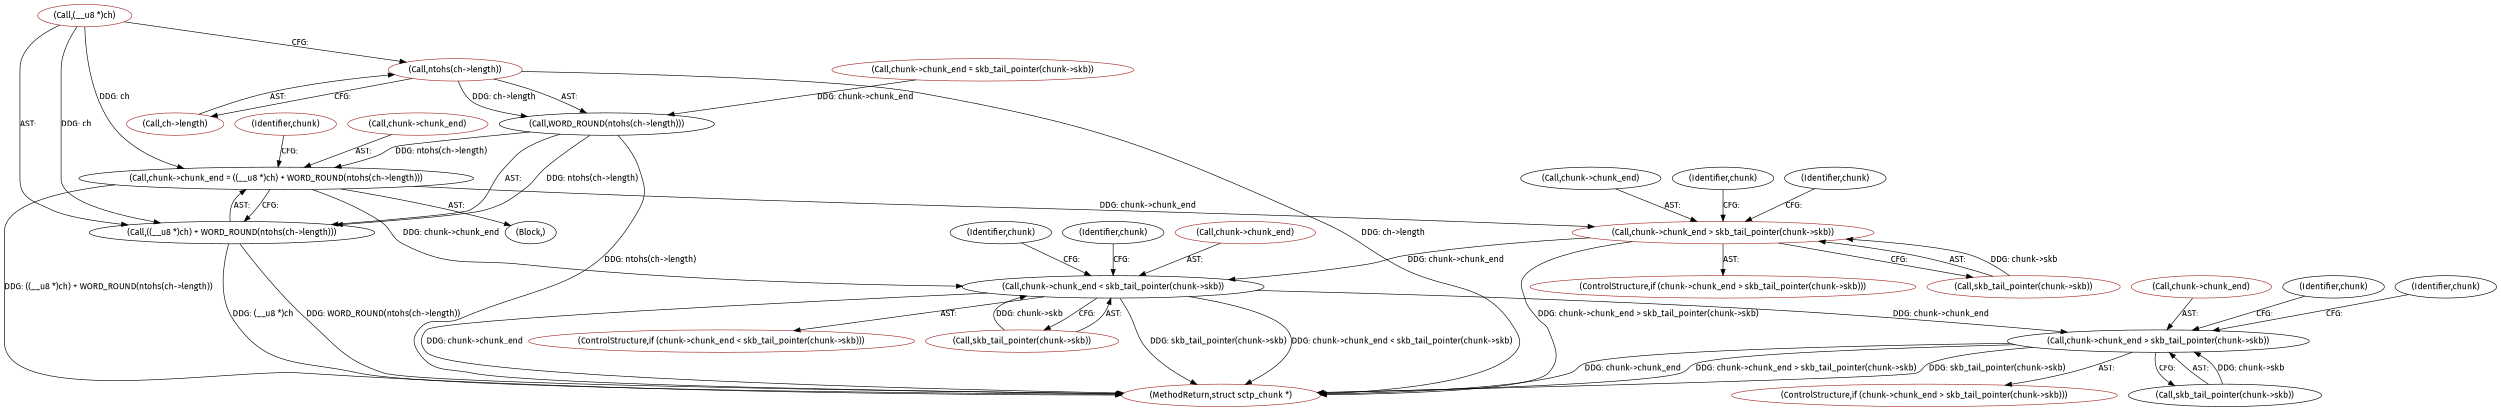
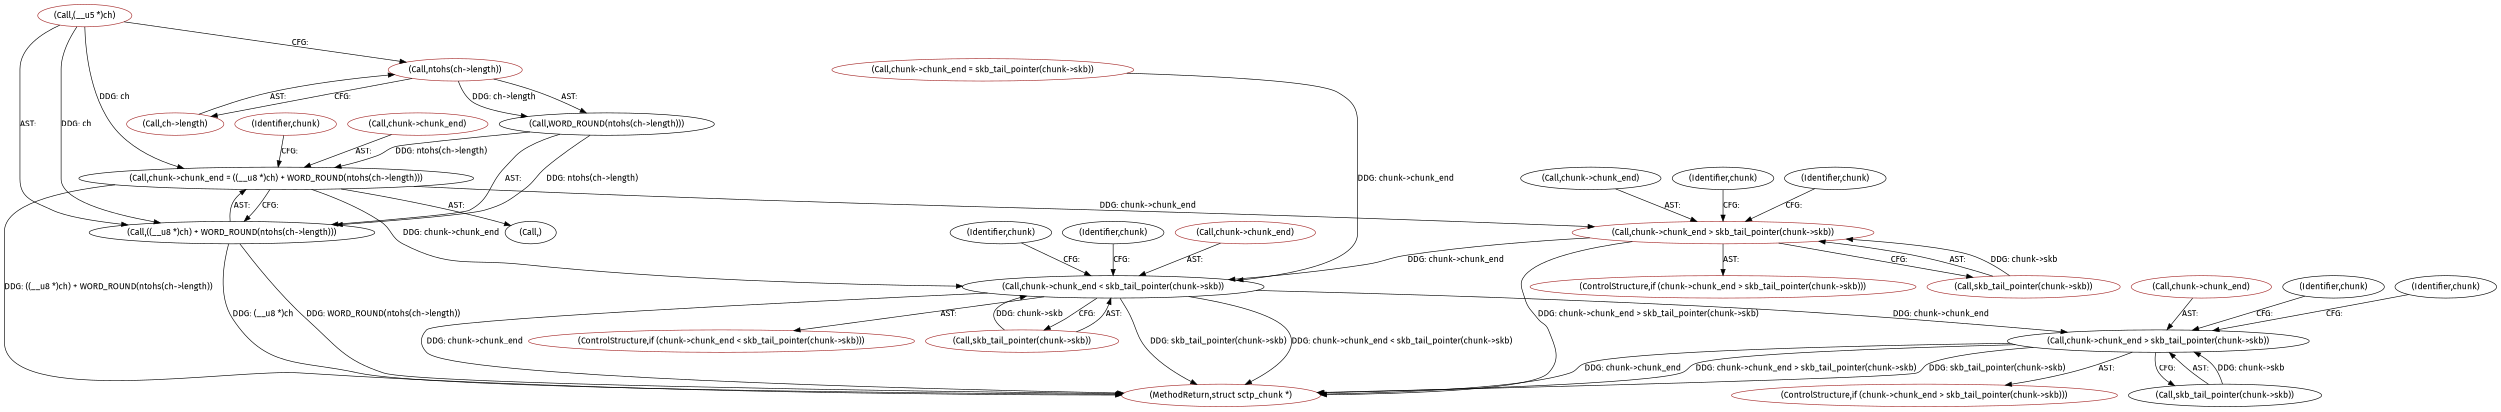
(85, 16) -> (85, 16)
(795, 97) -> (1357, 118)
(1148, 150) -> none
(531, 233) -> (531, 233)
(527, 378) -> none
